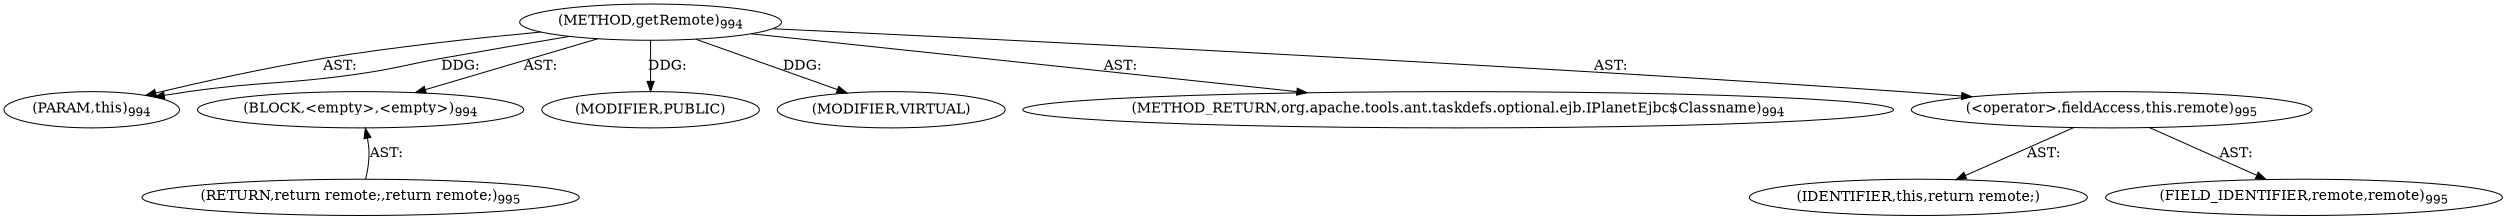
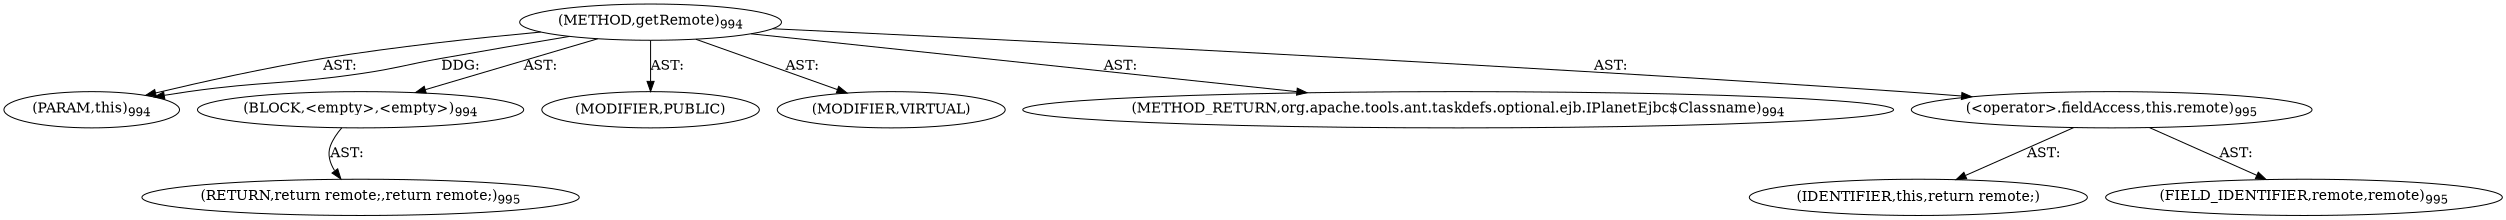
(670, 66) -> (670, 66)
(805, 66) -> (805, 66)
(369, 159) -> (330, 148)
